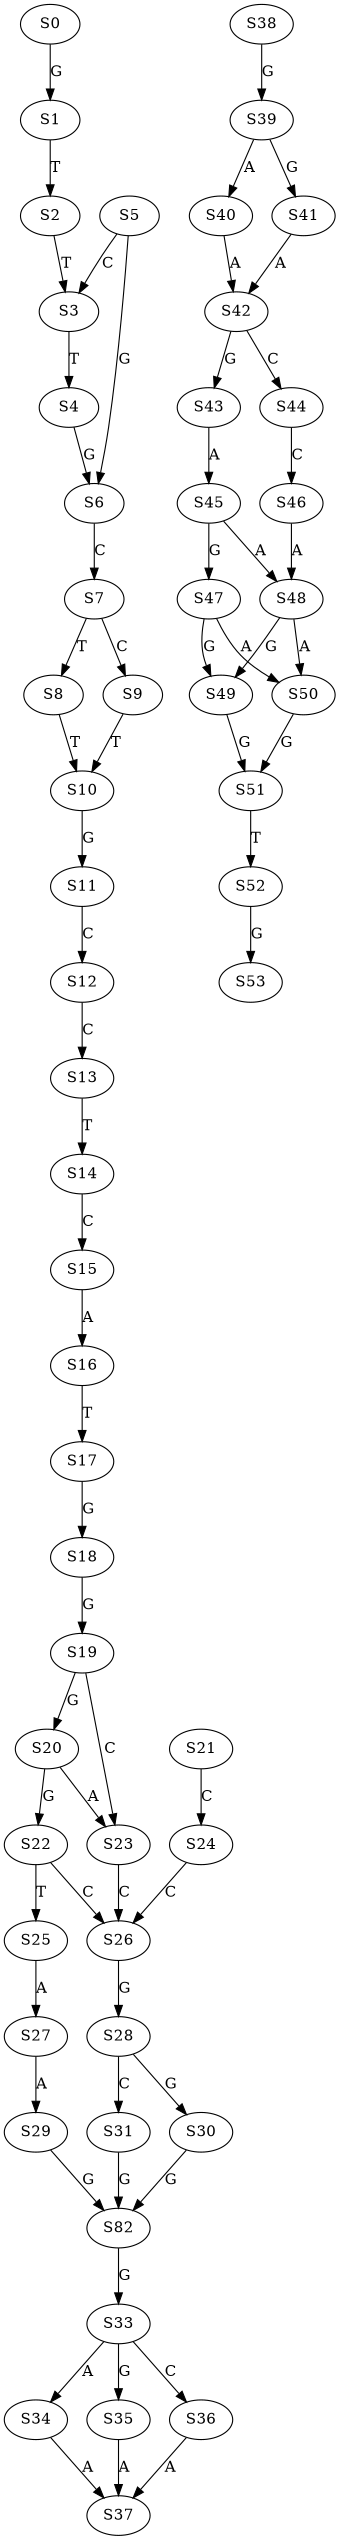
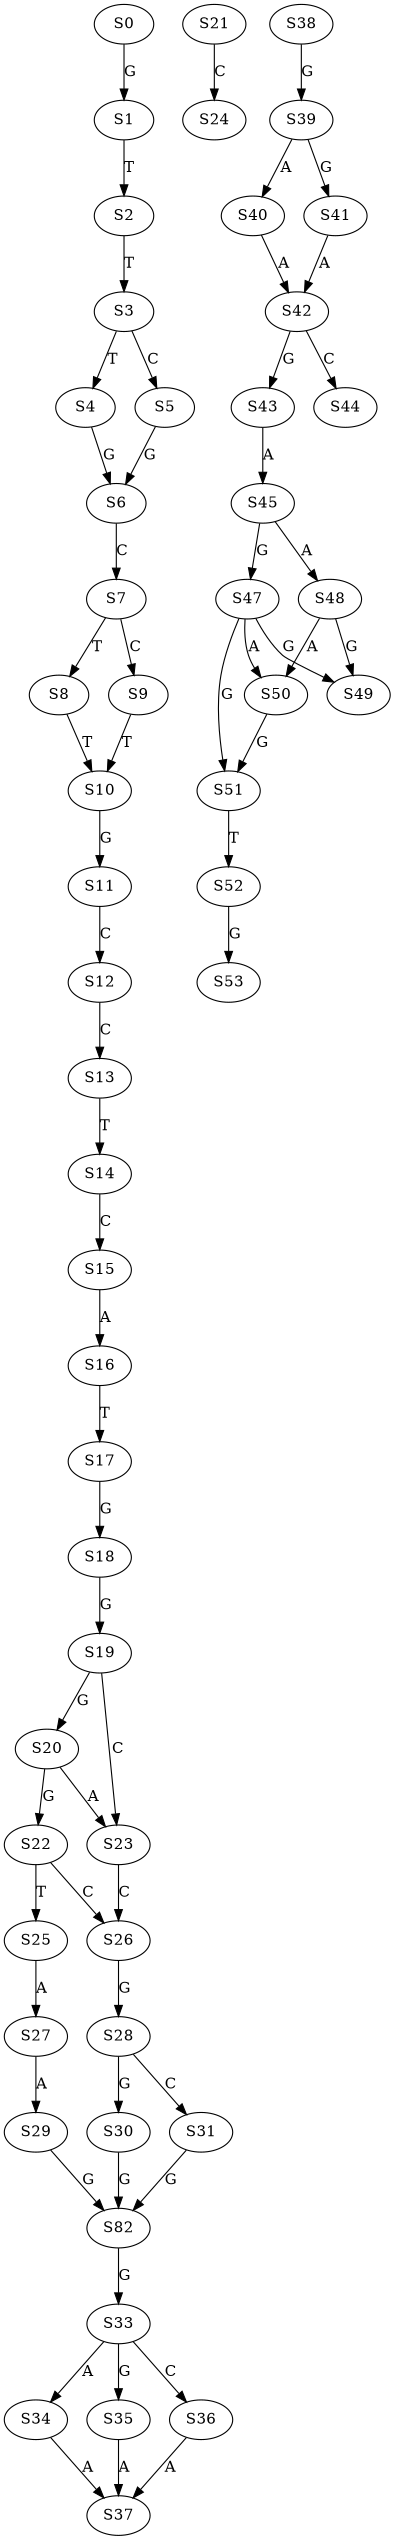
(100, 258) -> (142, 354)
(291, 503) -> none
(234, 737) -> (219, 688)
(164, 1889) -> none
